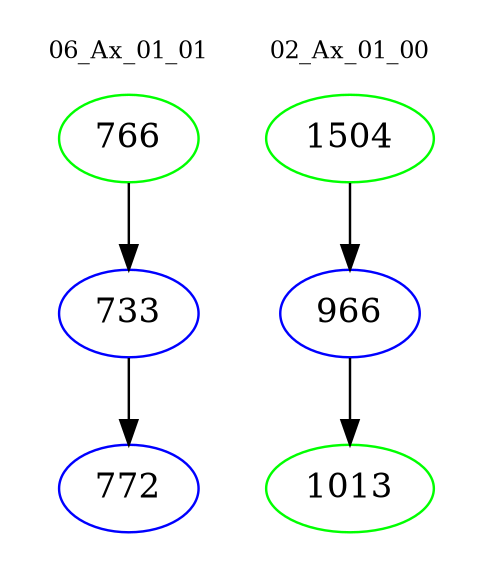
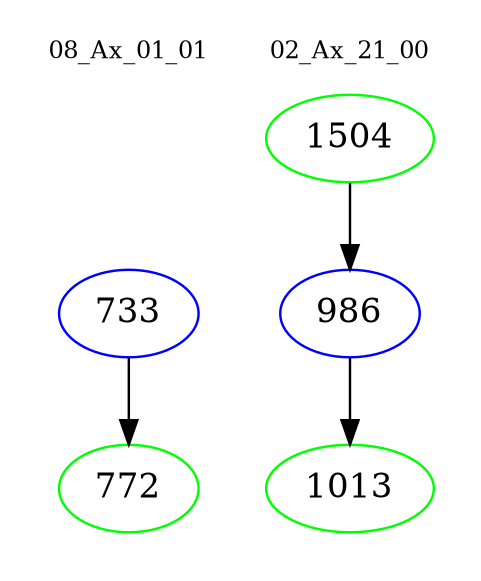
(129, 52) -> (129, 52)
(350, 52) -> (350, 52)
(129, 139) -> none
(350, 314) -> (350, 314)
(129, 489) -> (129, 489)
